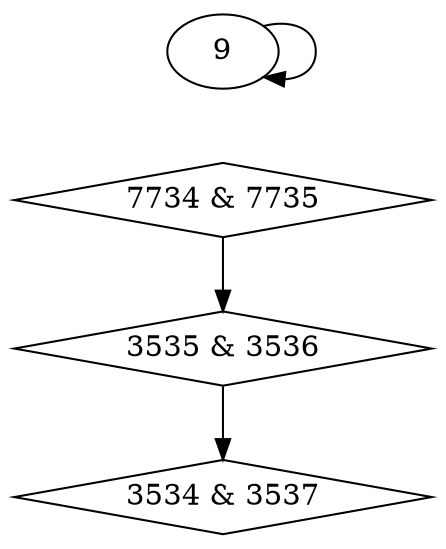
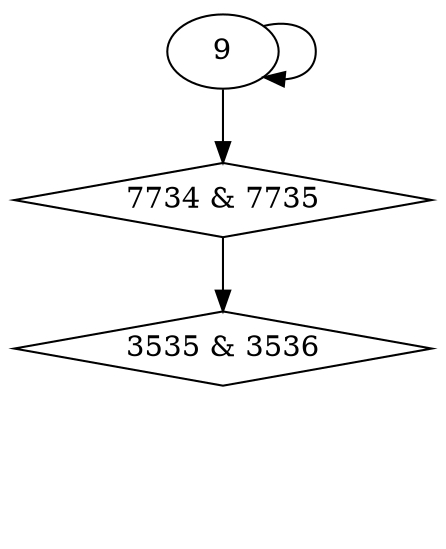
none -> (223, 116)
(223, 497) -> none
